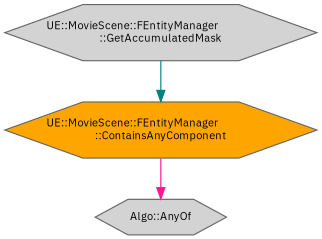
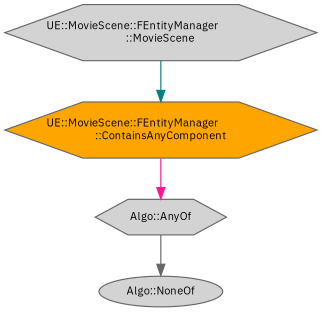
(161, 33) -> (161, 33)
none -> (161, 292)
